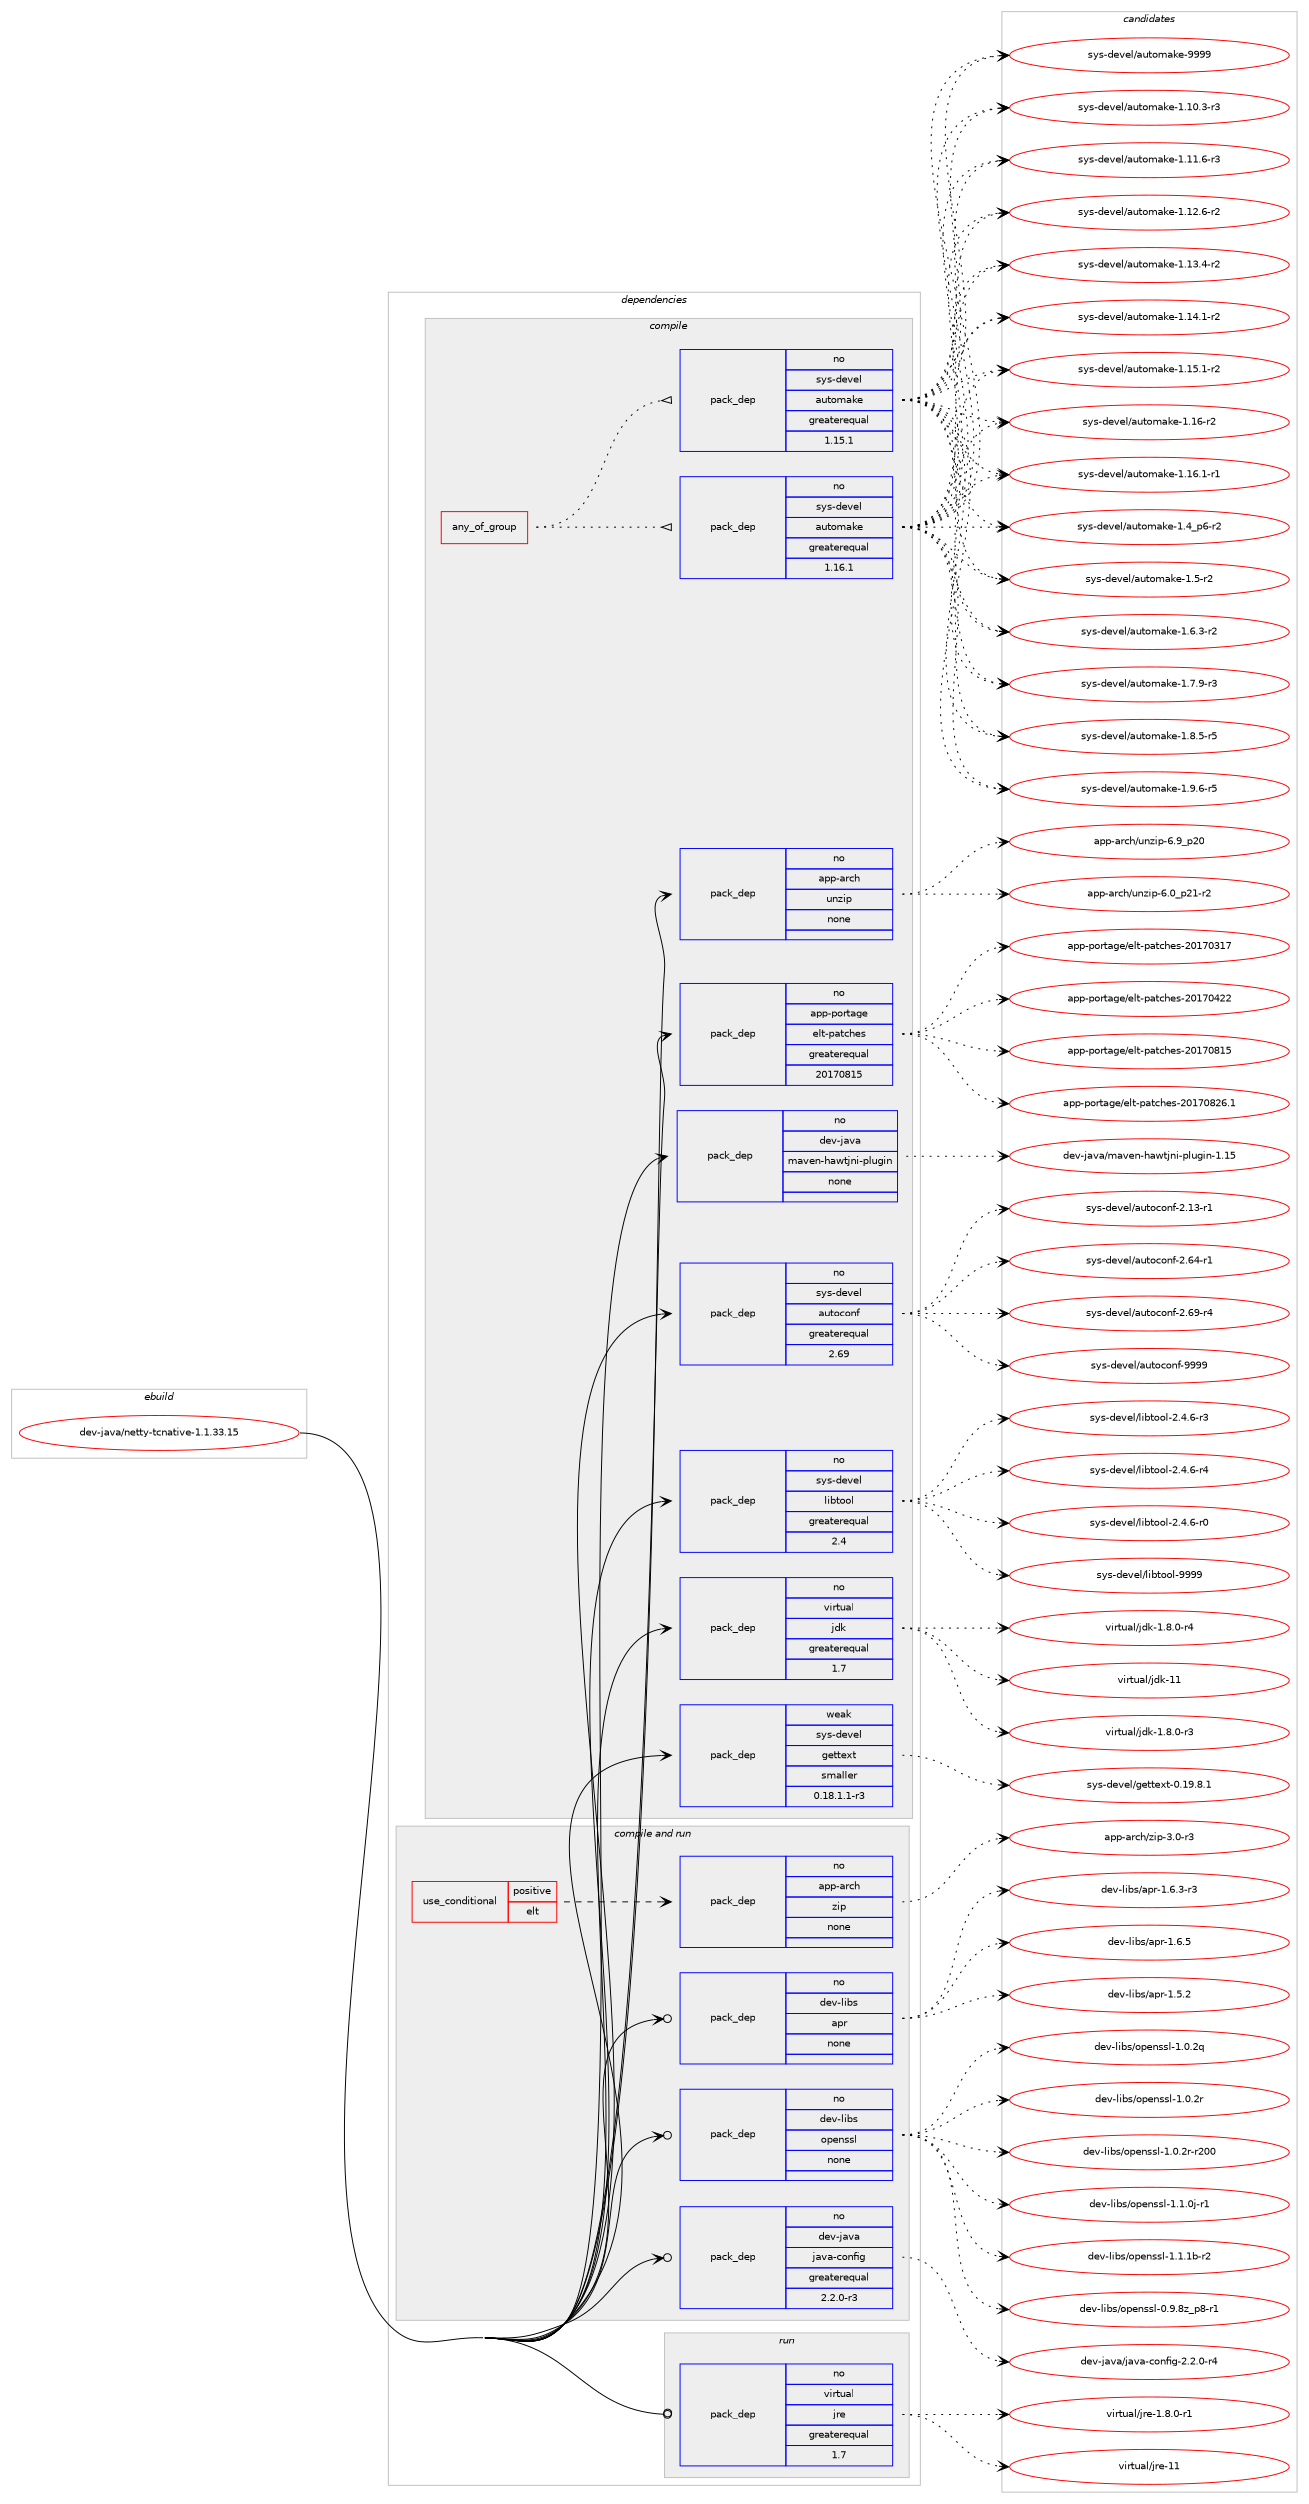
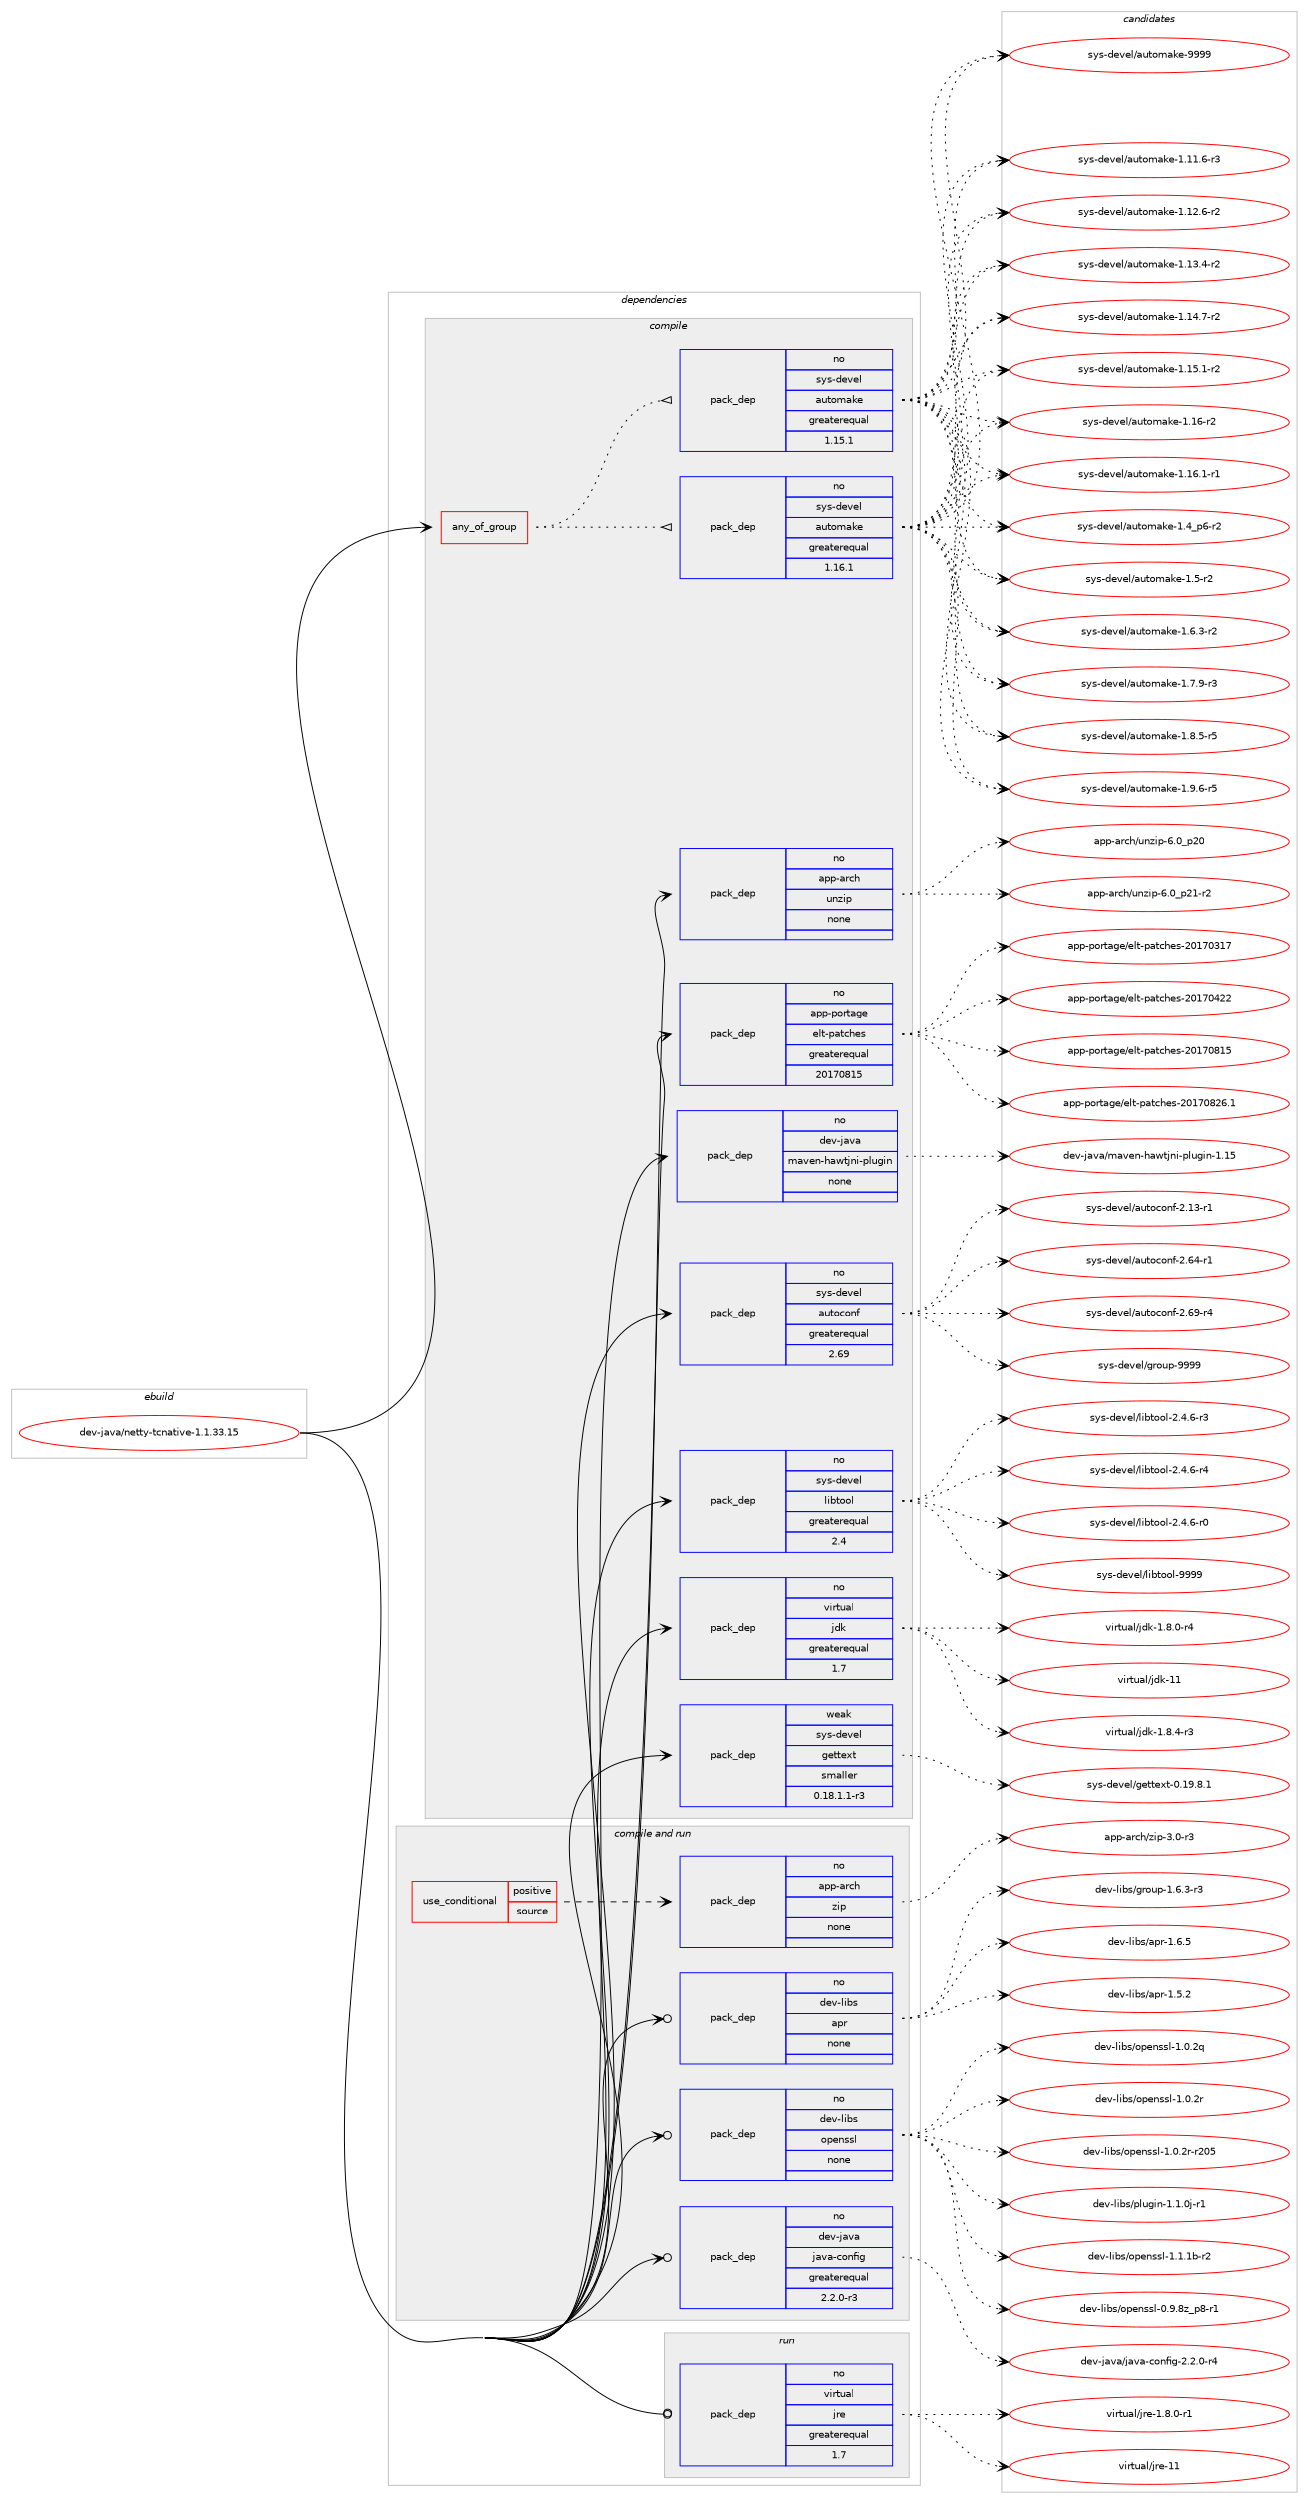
(1149, 108) -> none
(1149, 317) -> (1149, 317)
(1149, 842) -> (1149, 842)
none -> (367, 985)
(1149, 1366) -> (1149, 1366)
(1149, 1733) -> (1149, 1733)
(1149, 1890) -> (1149, 1890)
(533, 1912) -> (533, 1912)
(1149, 2152) -> (1149, 2152)
(1149, 2205) -> (1149, 2205)
